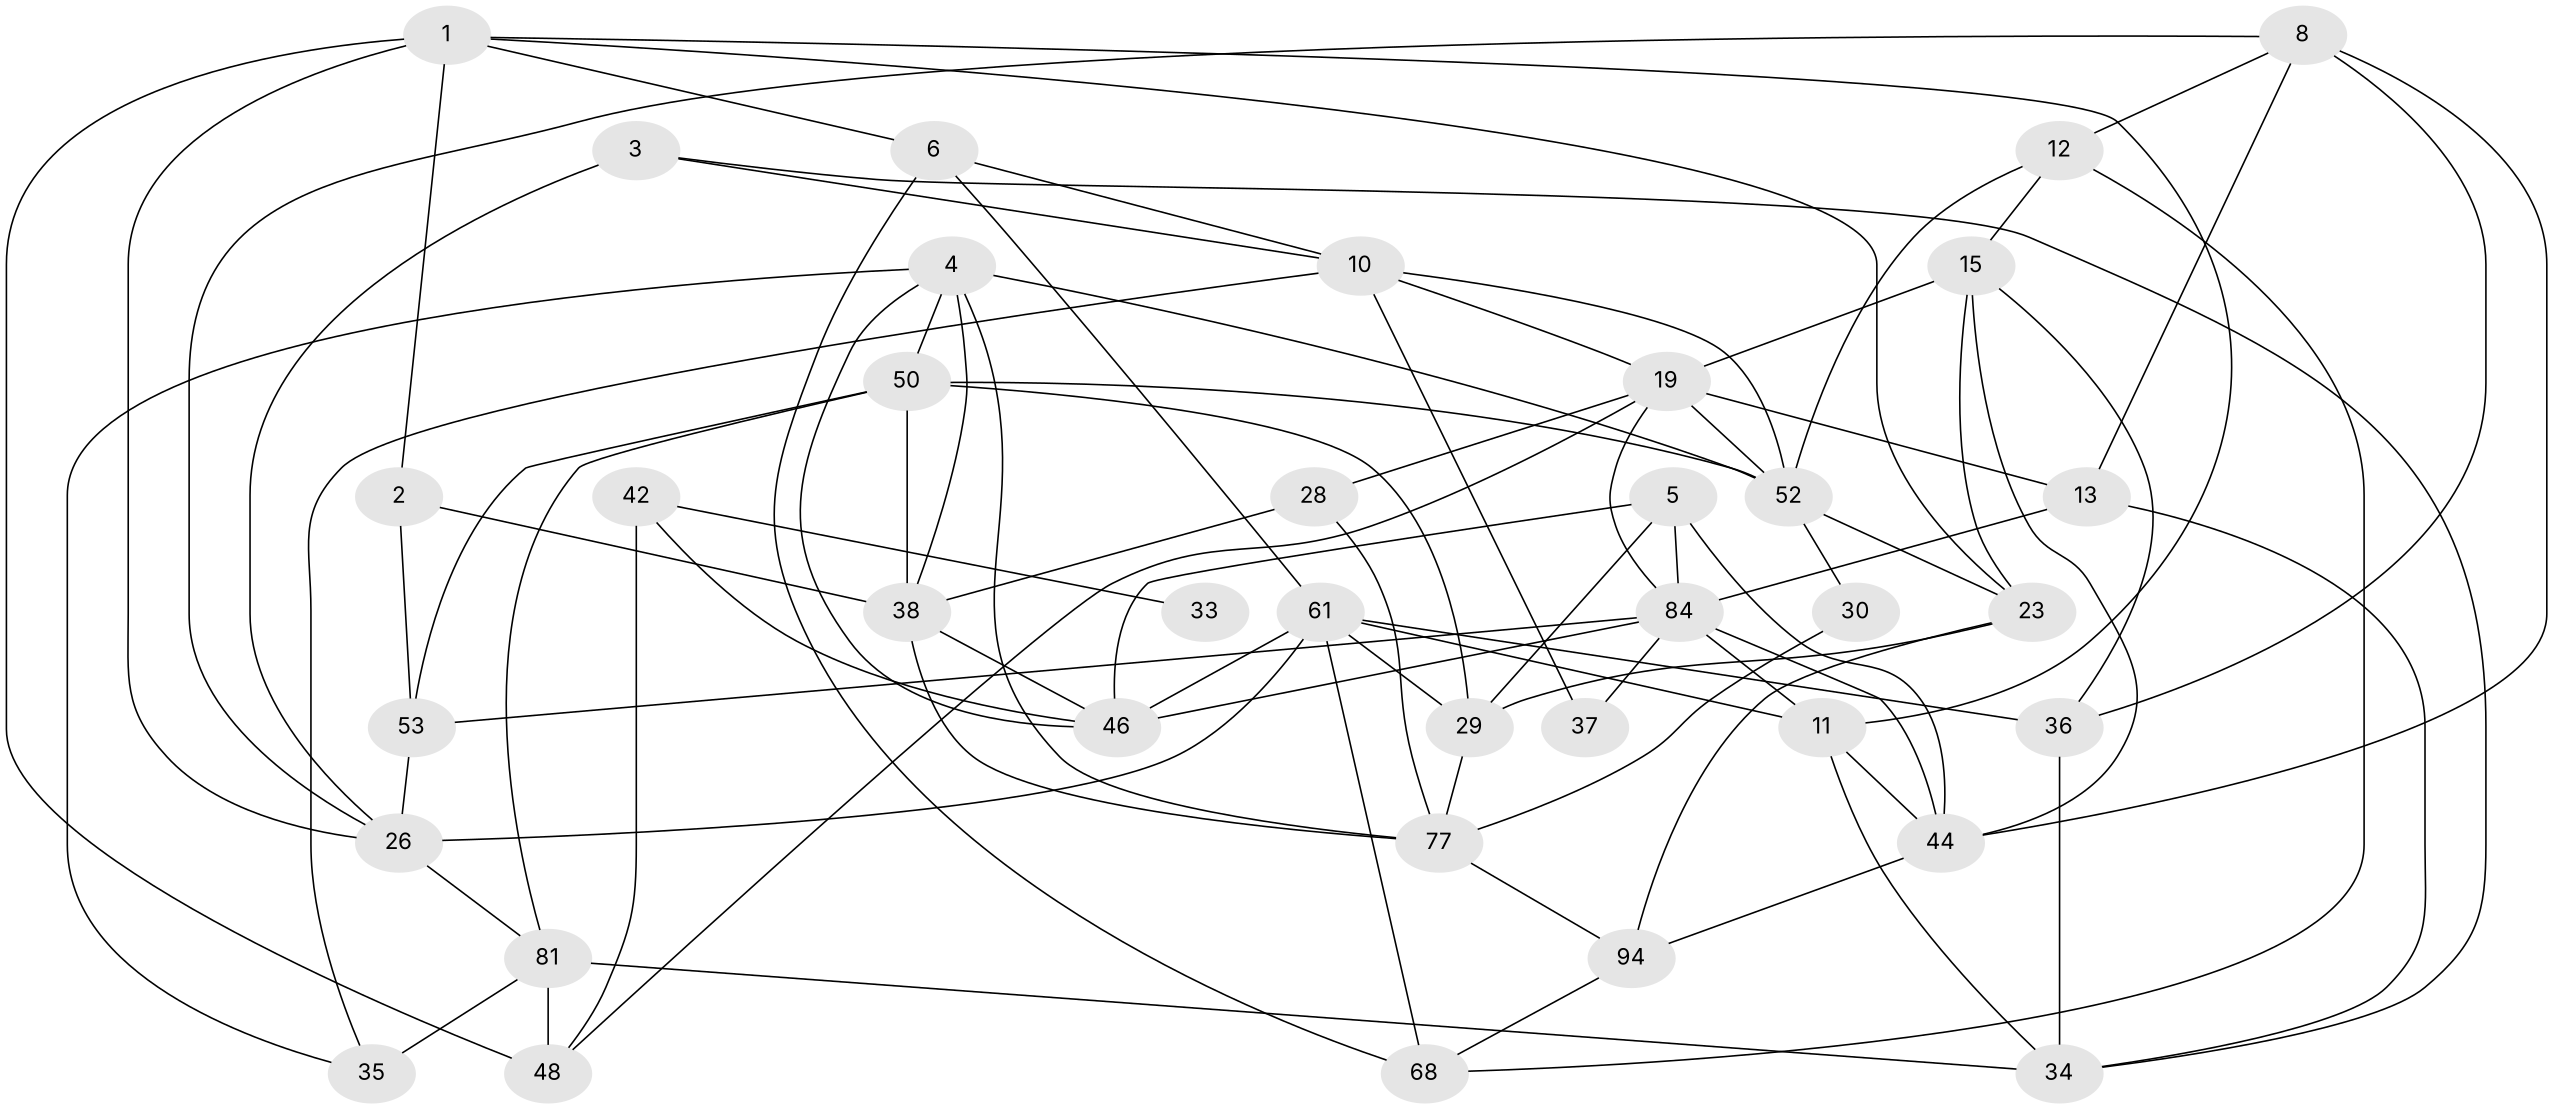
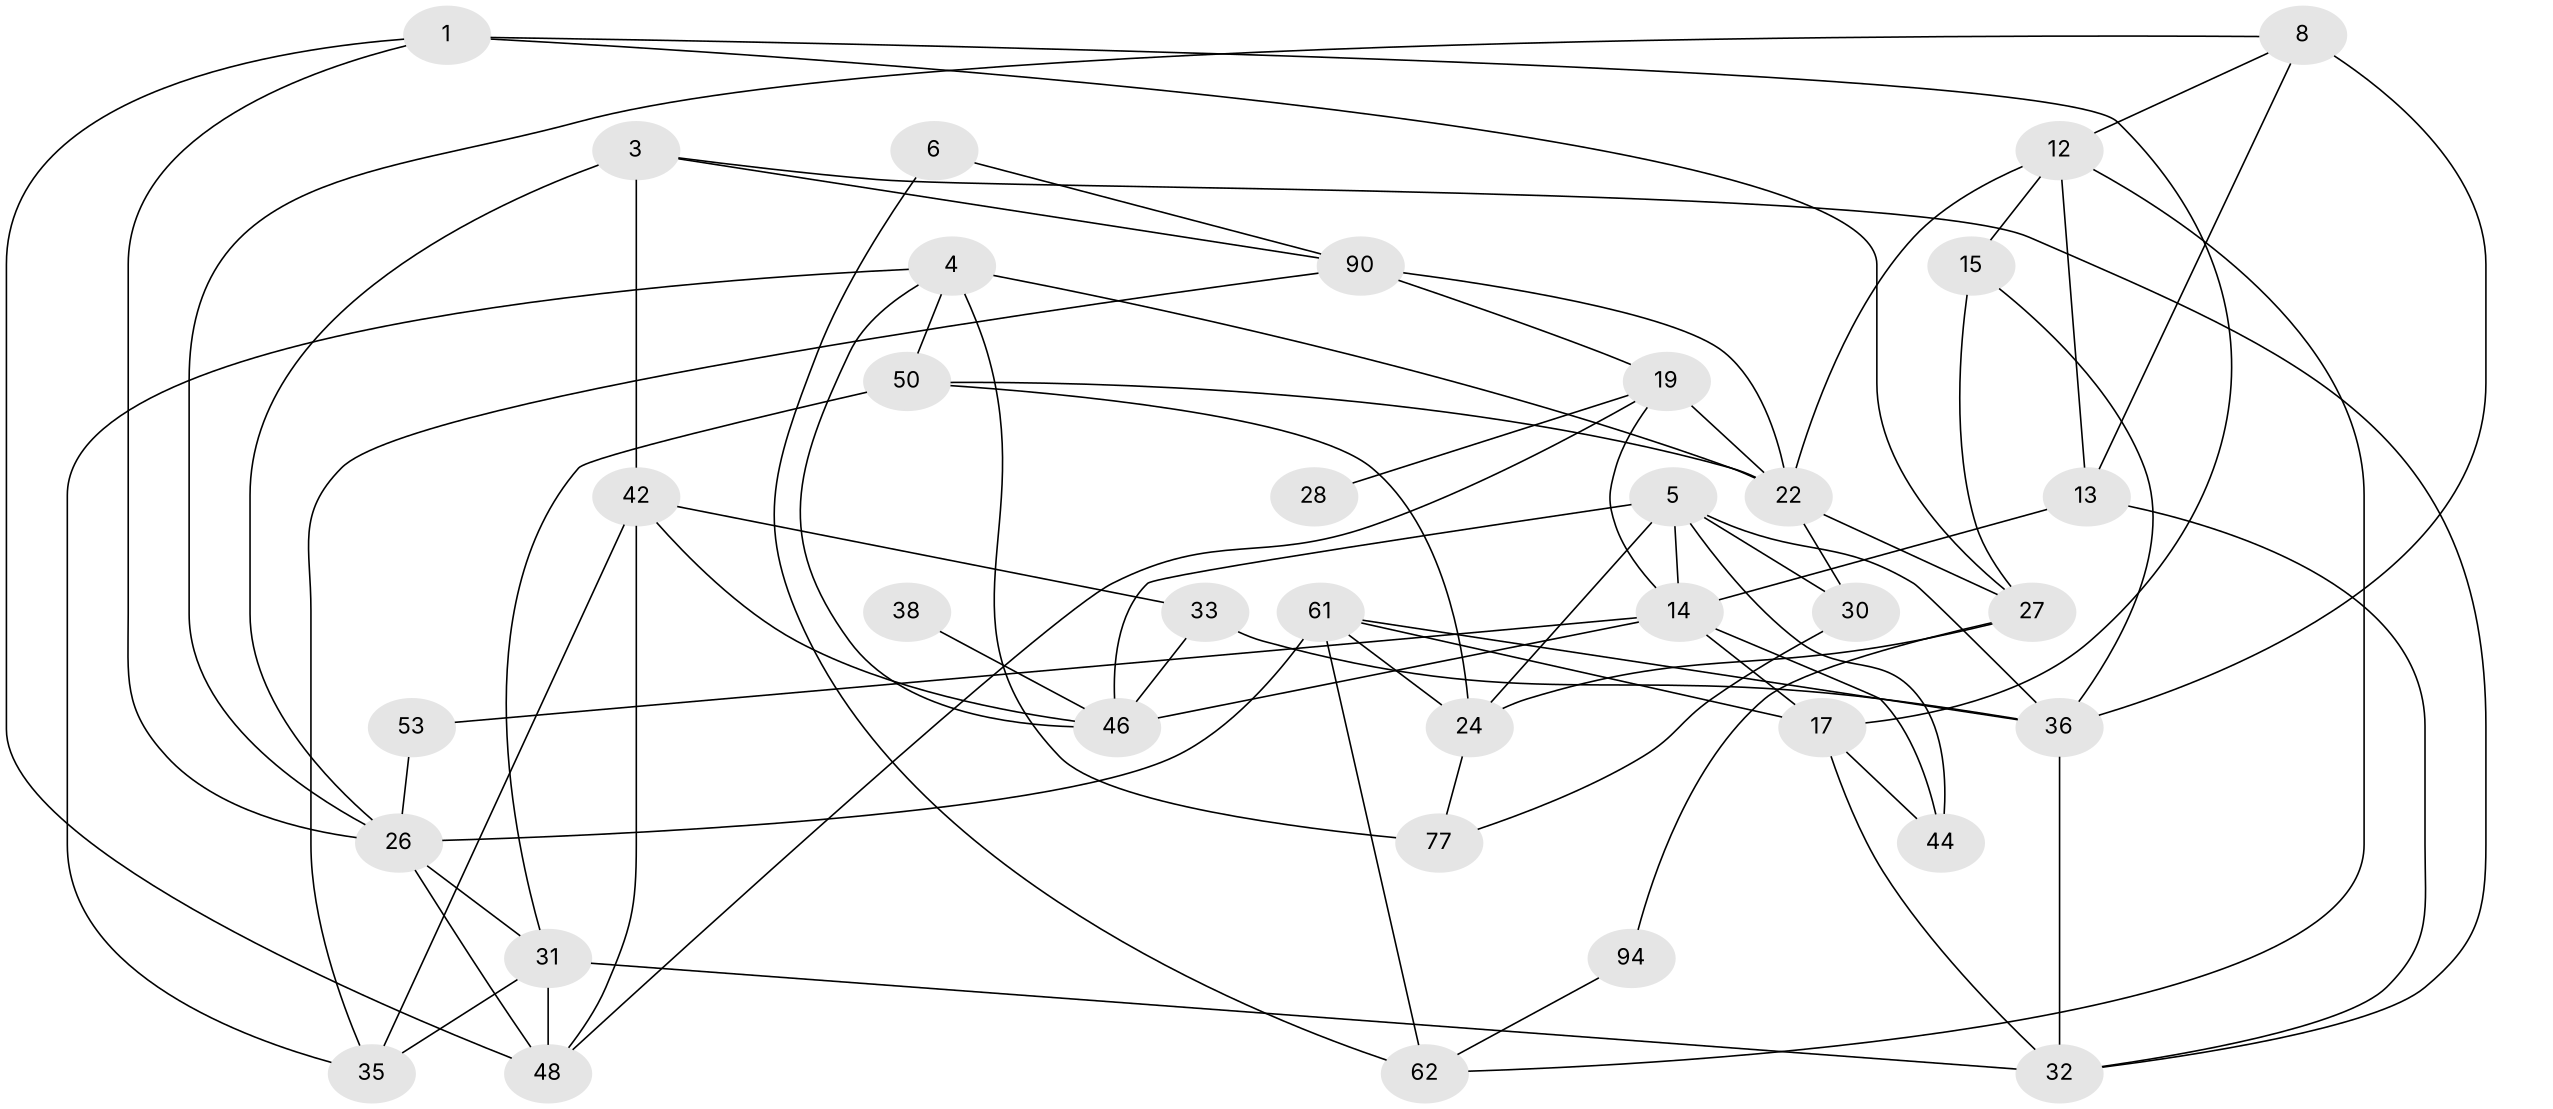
(681, 91) -> none
(1361, 266) -> (1361, 266)
none -> (636, 324)
(1819, 324) -> none
(1122, 369) -> none
(1877, 439) -> (2073, 324)
(959, 442) -> none
(569, 457) -> none
(399, 497) -> none
(907, 497) -> none
(1789, 497) -> (1789, 497)
(1111, 555) -> none
none -> (1765, 555)
none -> (1893, 572)
(2096, 593) -> none
(2547, 596) -> none
(1680, 612) -> (1680, 612)
(2032, 612) -> (2032, 612)
(1398, 654) -> none
(1219, 670) -> (1160, 672)
none -> (1705, 686)
(1470, 728) -> (1470, 728)
(1585, 728) -> none
(1822, 728) -> (1822, 728)
none -> (498, 798)
(1115, 804) -> none
(1535, 901) -> none
(1786, 901) -> none
(548, 958) -> (548, 958)
none -> (472, 959)
(1425, 1074) -> (1425, 1074)
(2060, 1074) -> (2060, 1074)
